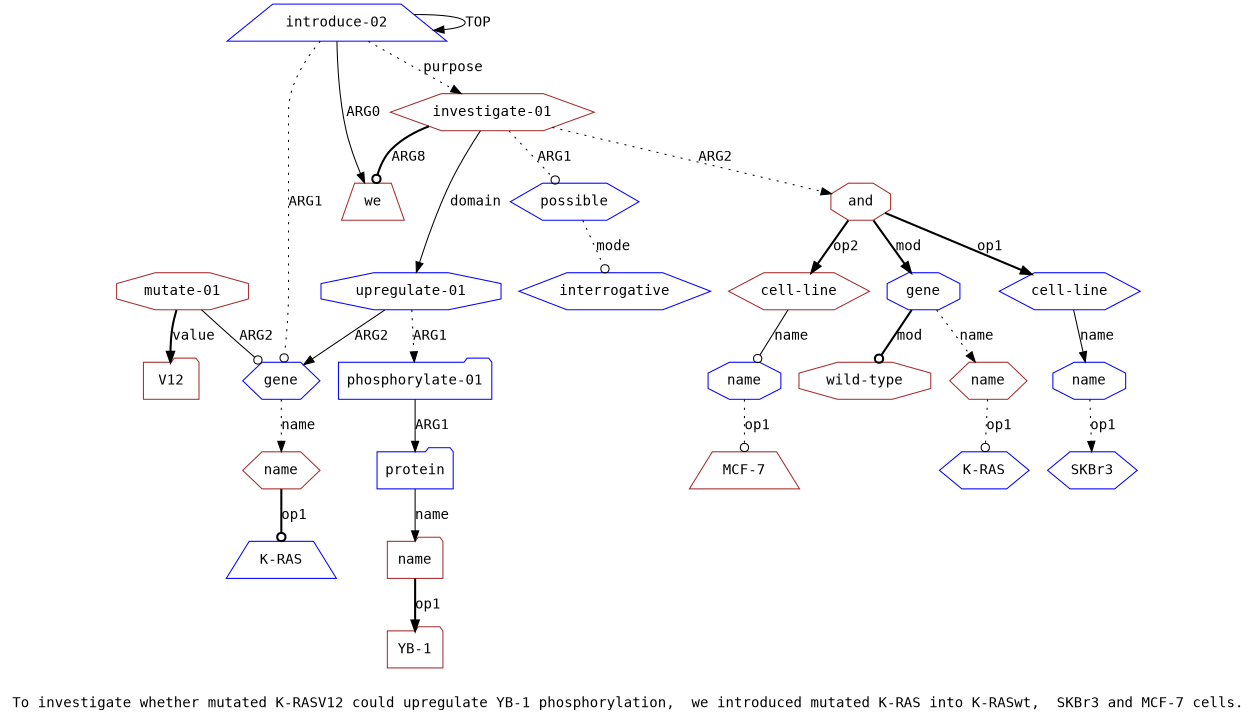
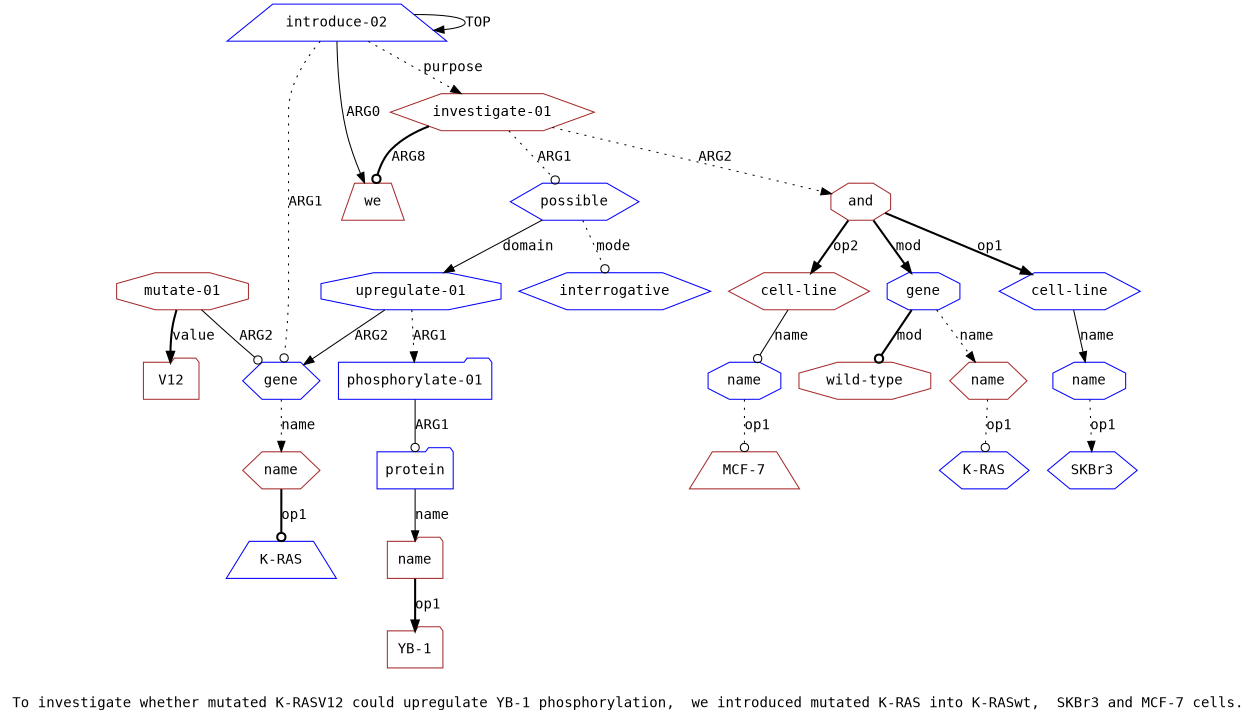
(445, 194) -> (498, 244)
(415, 421) -> (415, 421)
